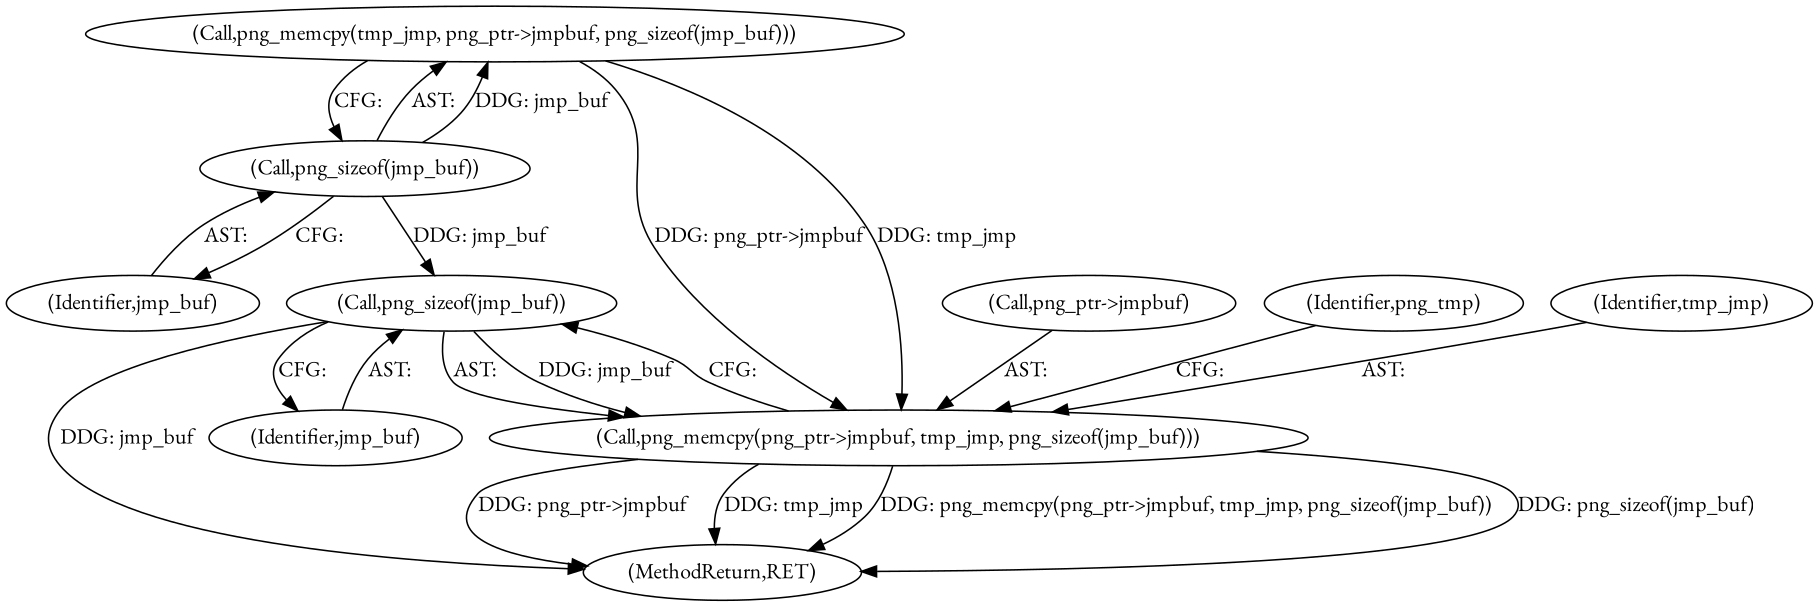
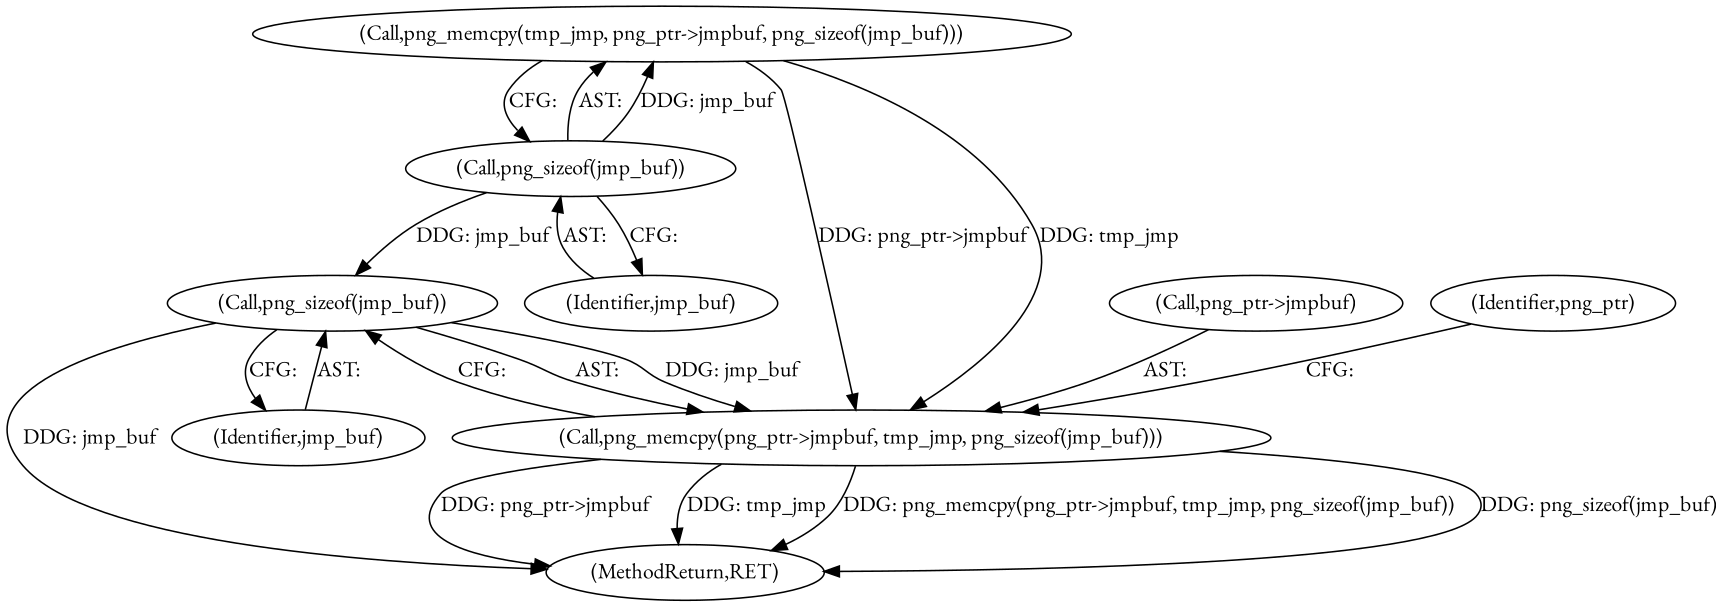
(1394, 303) -> (1553, 303)
(1682, 303) -> none
